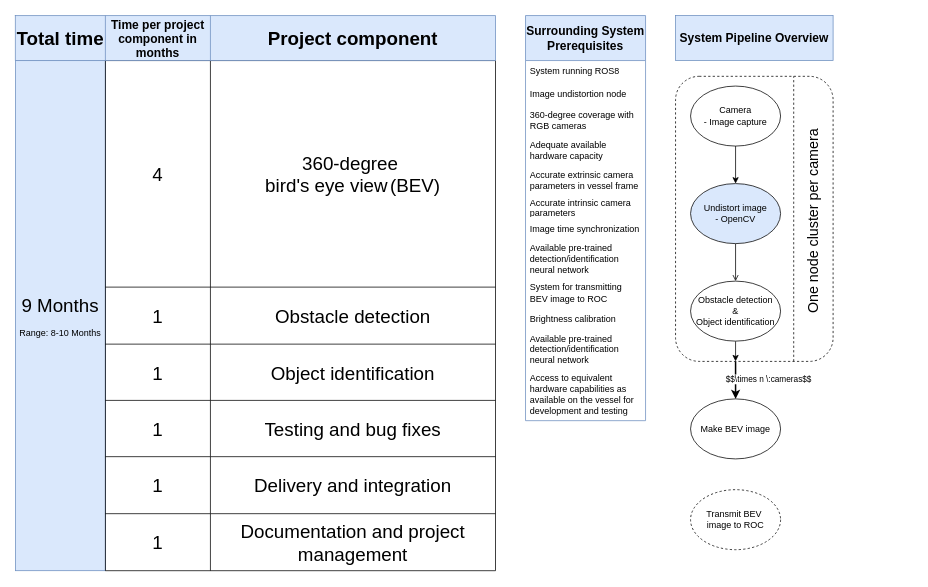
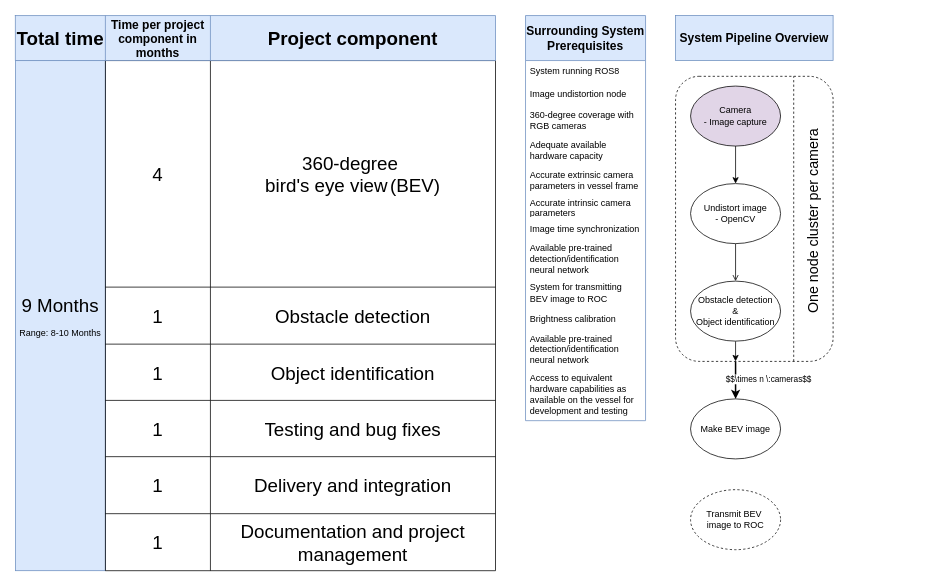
(735, 116) -> (735, 116)
(735, 213) -> (735, 213)
